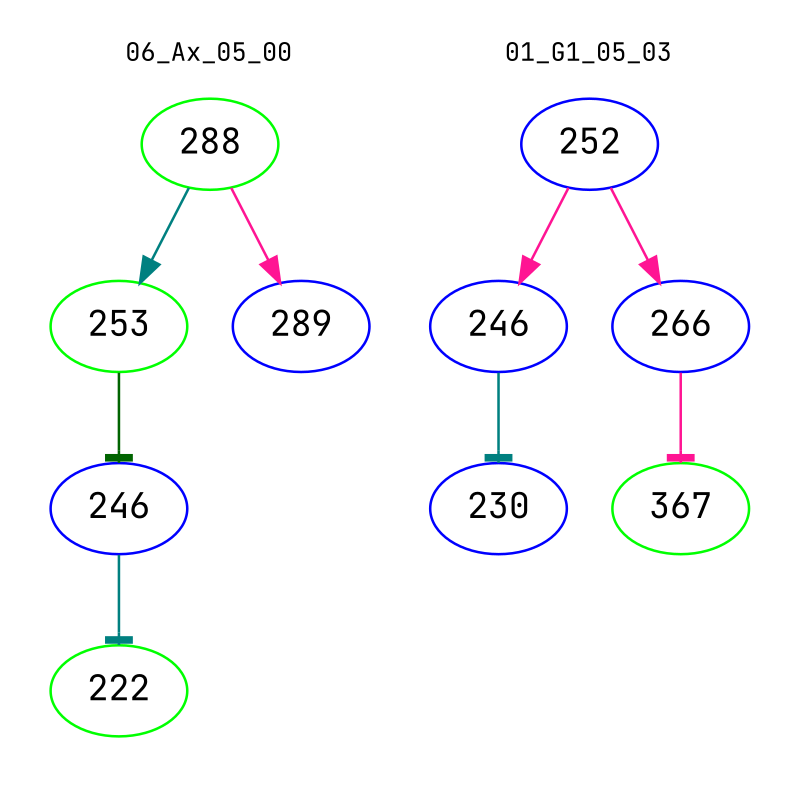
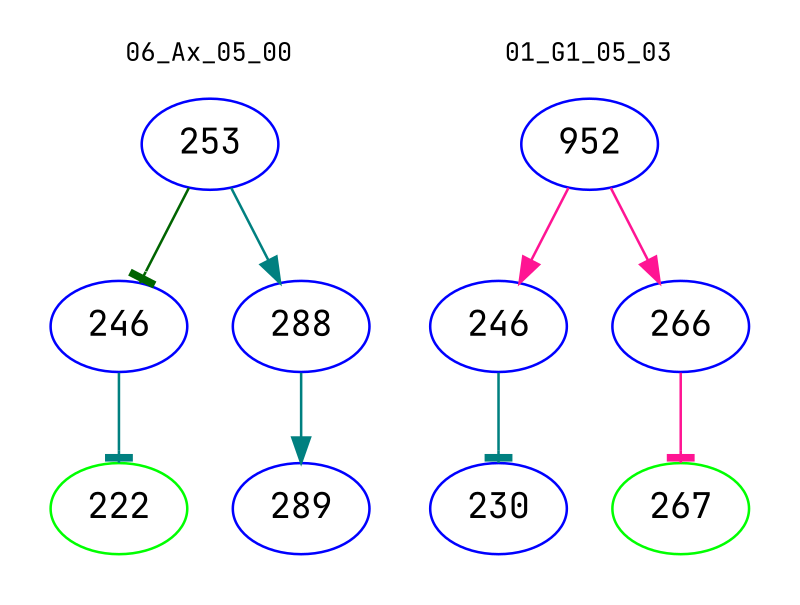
(210, 144) -> (301, 326)
(590, 144) -> (590, 144)
(170, 224) -> (250, 224)
(250, 224) -> (301, 405)
(119, 326) -> (210, 144)
(681, 509) -> (681, 509)
